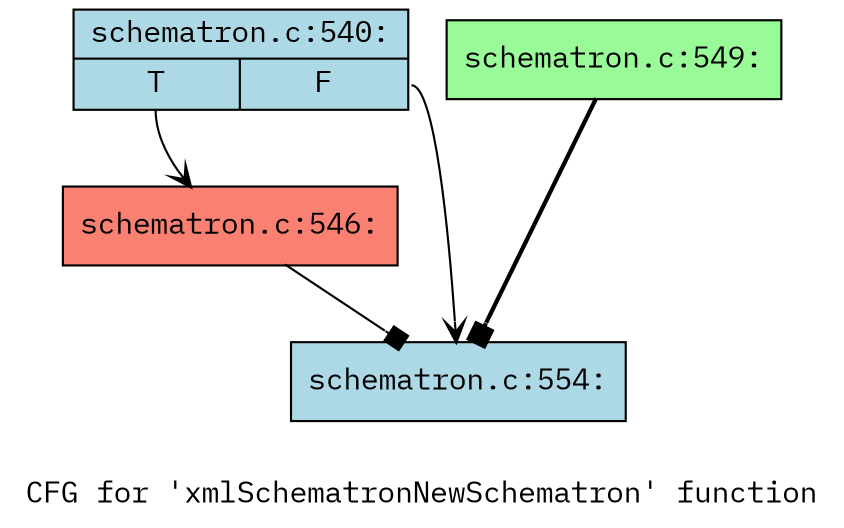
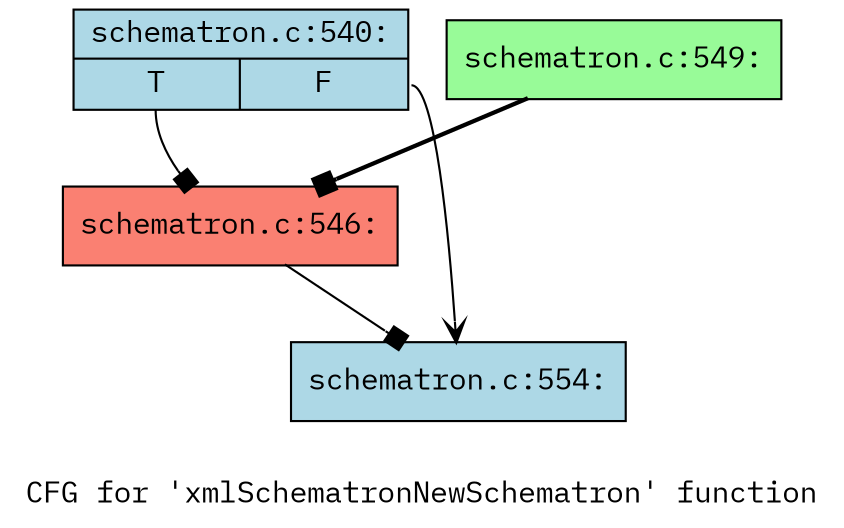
(162, 142) -> (162, 142)
(541, 211) -> (447, 133)
